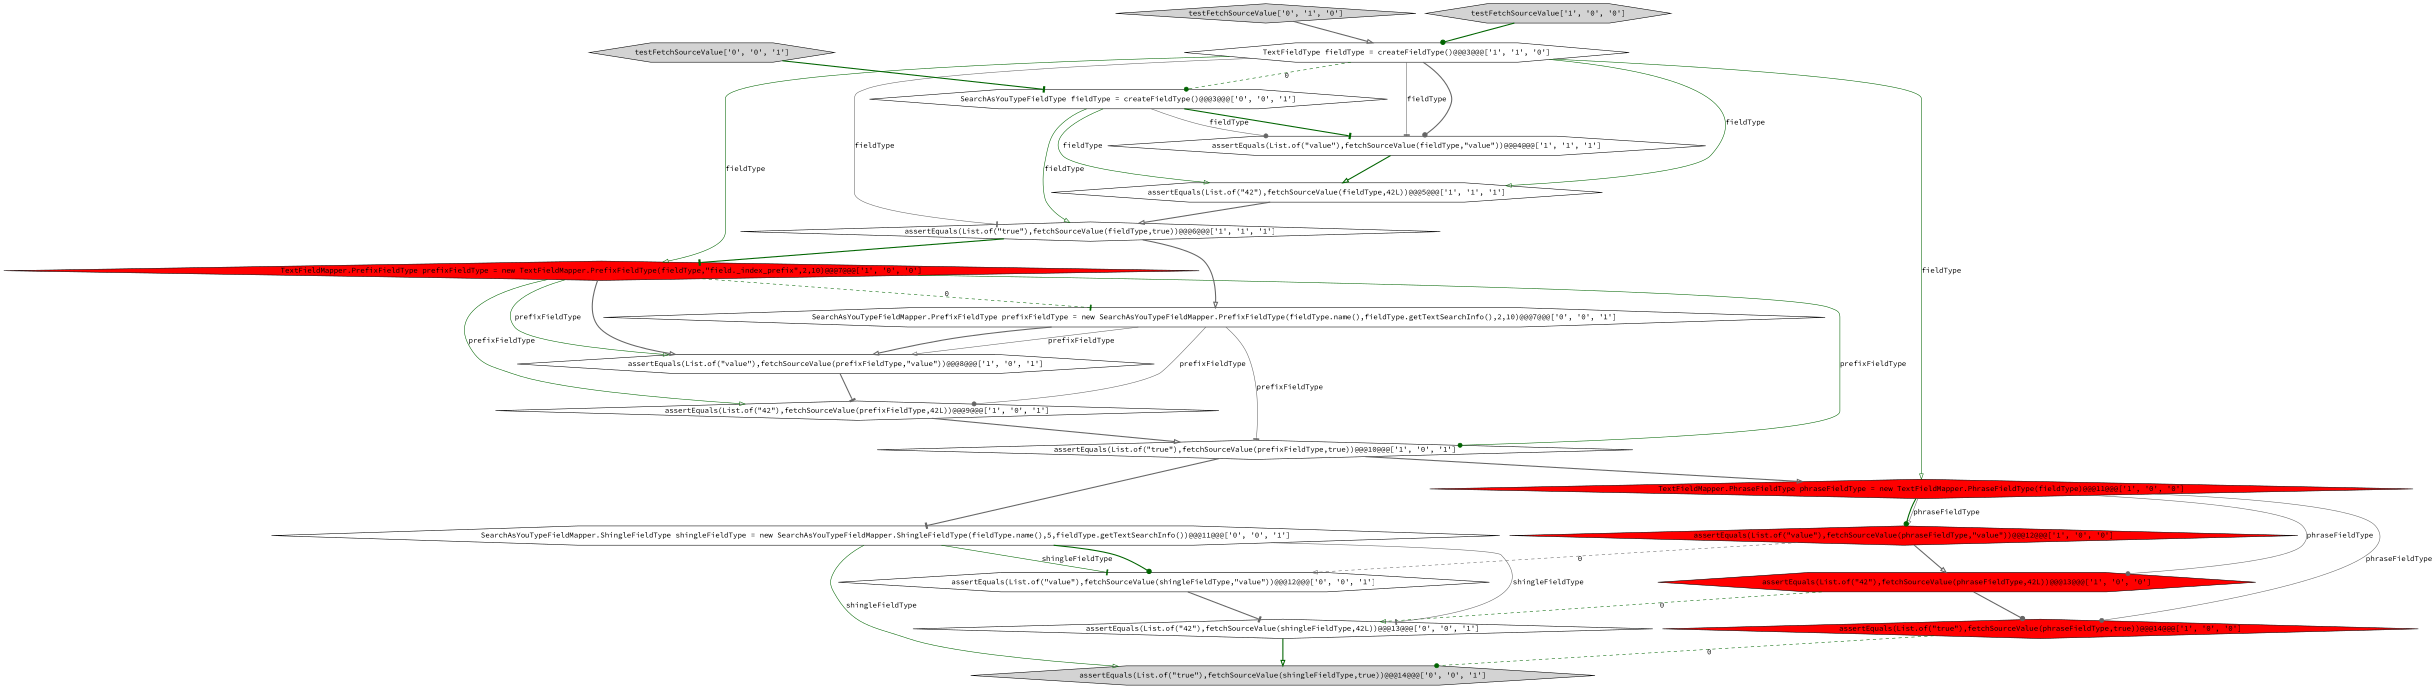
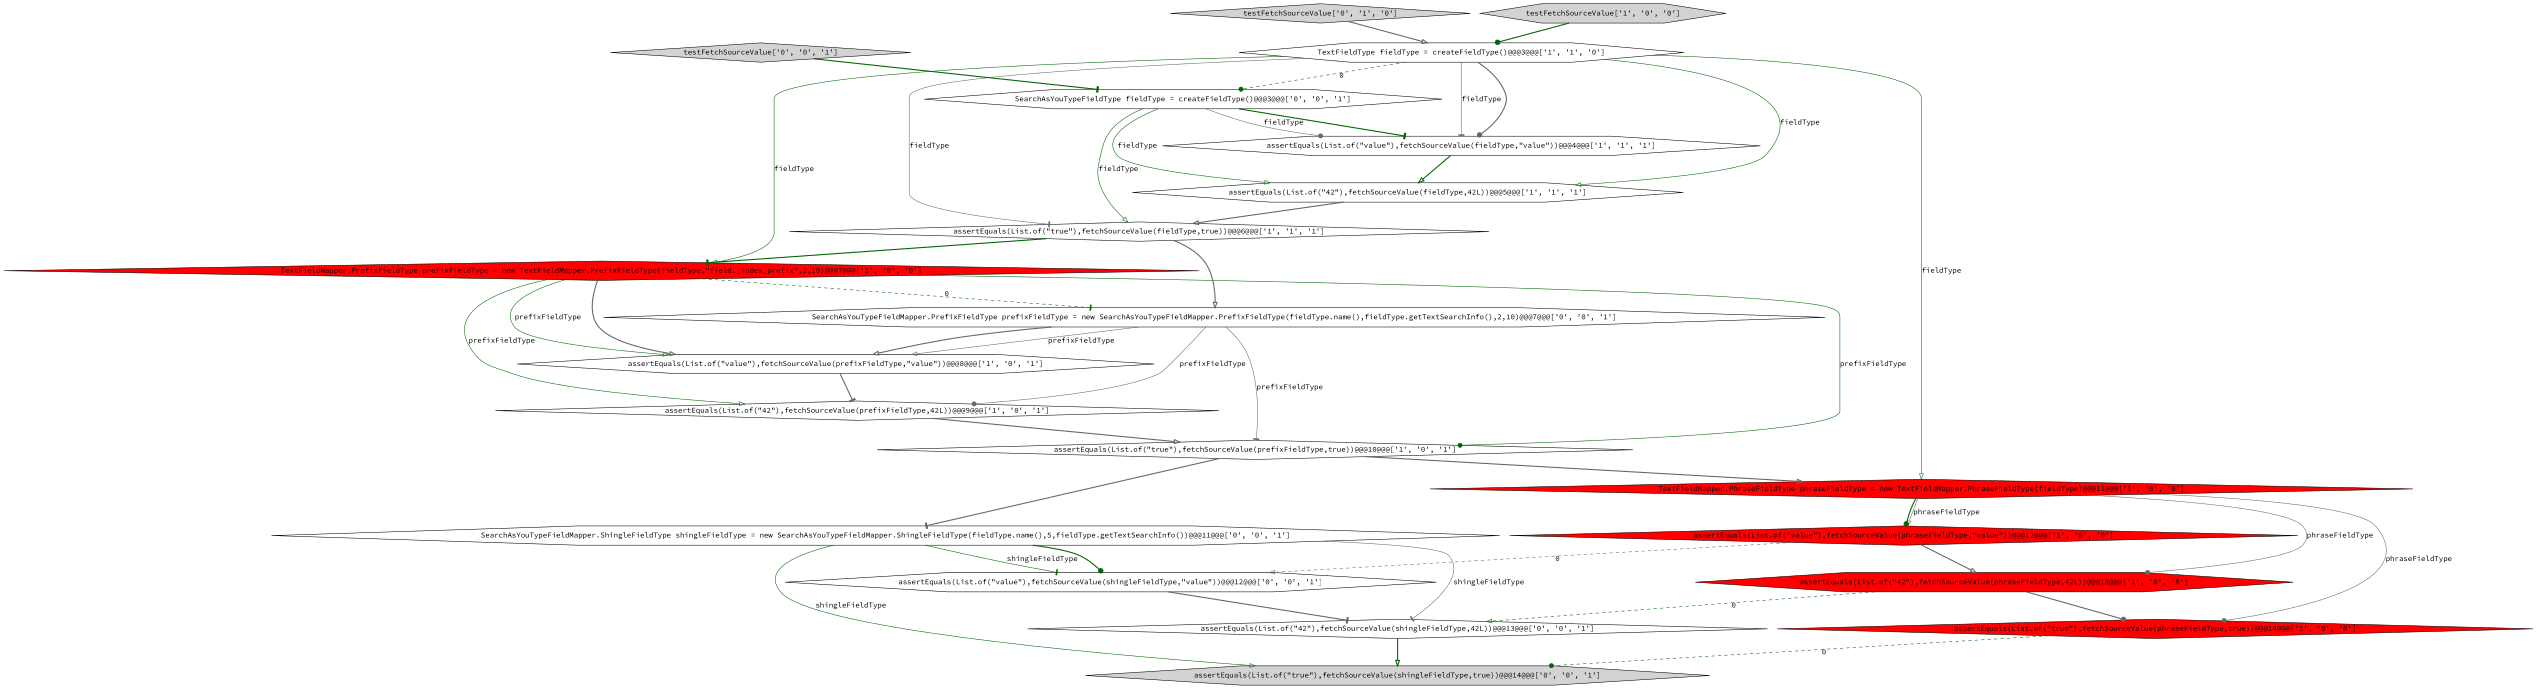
(712, 53) -> (761, 53)
